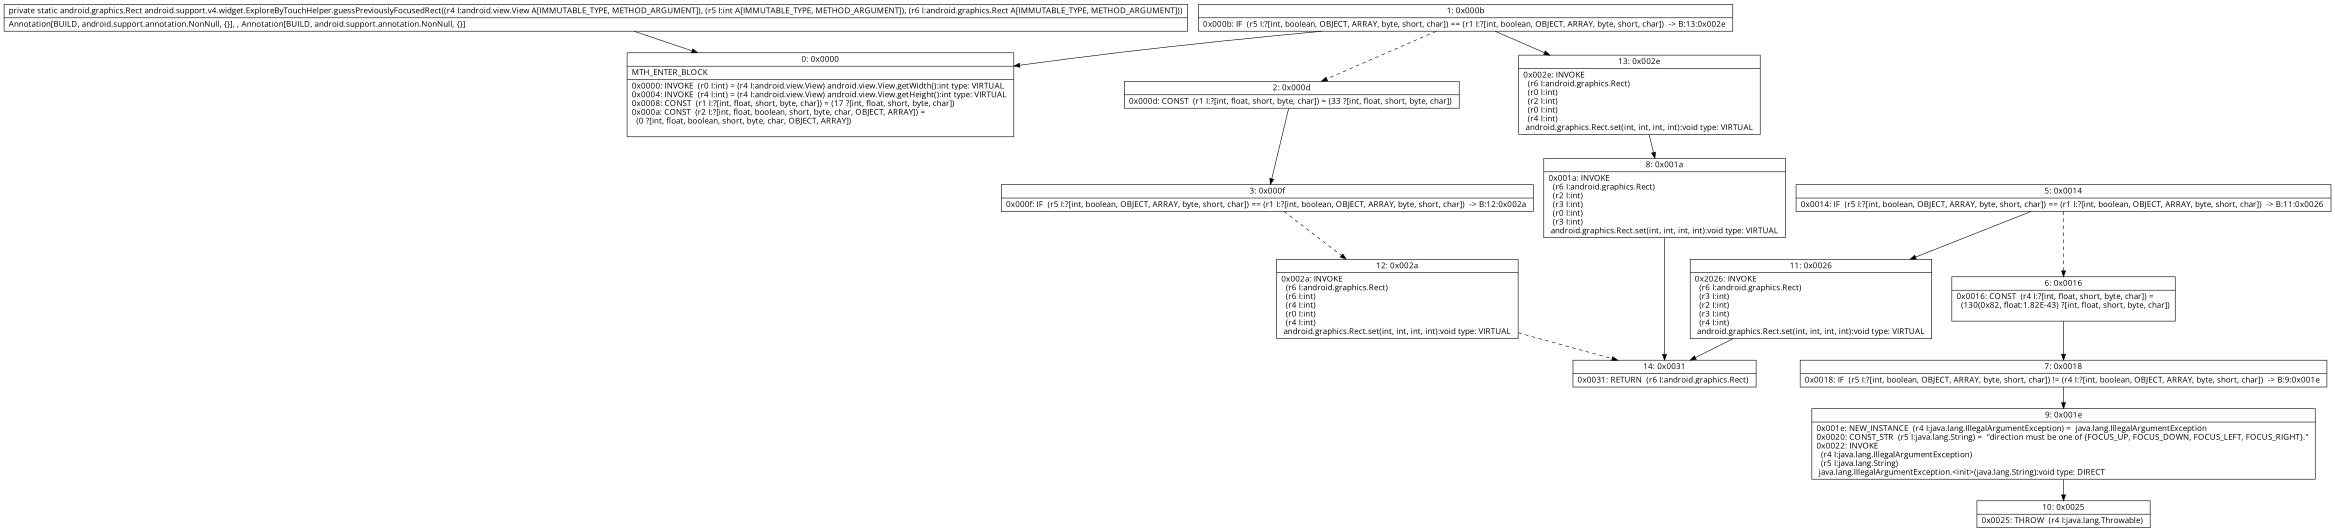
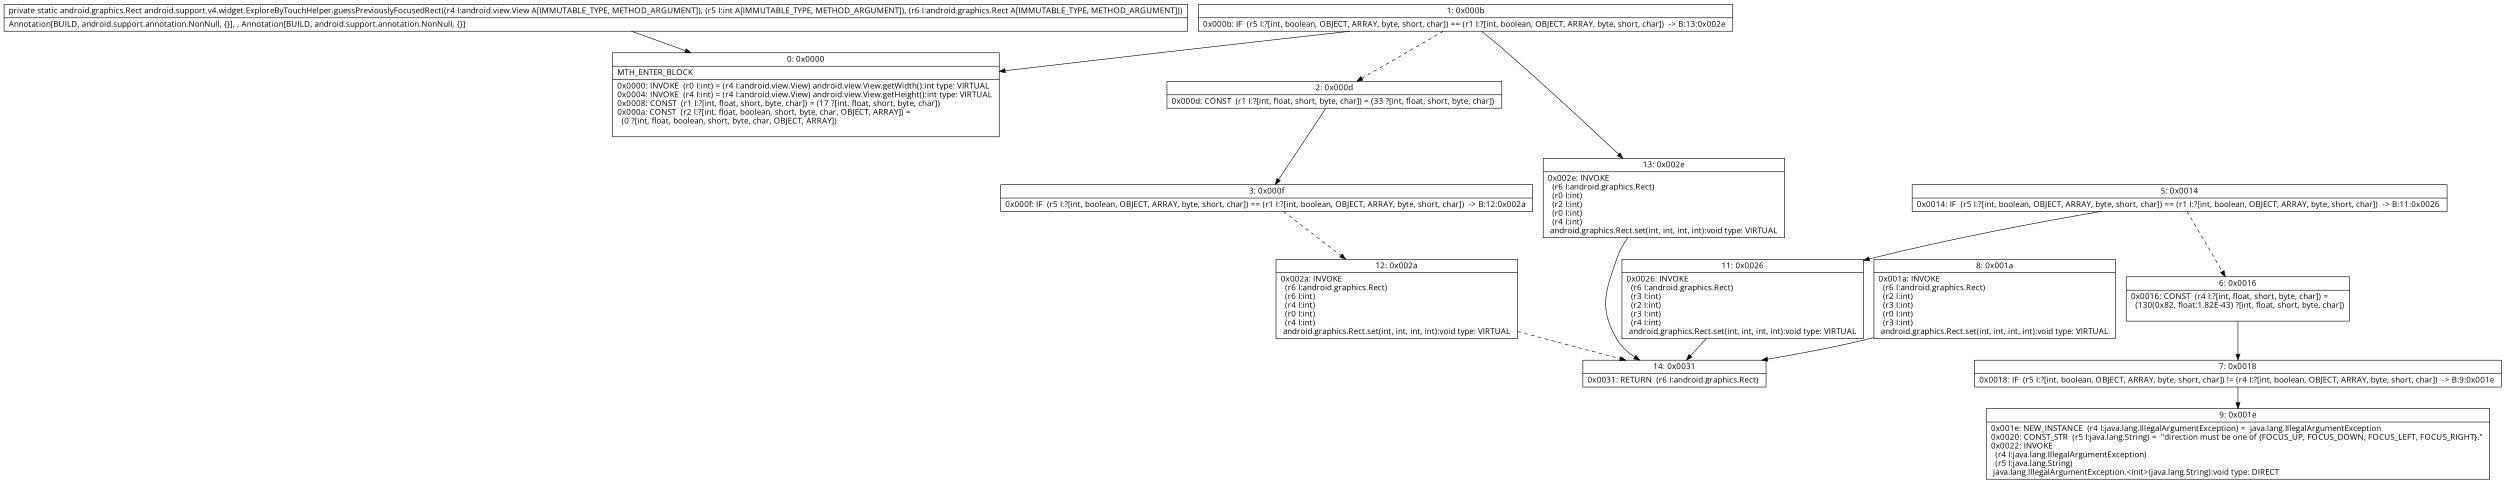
(1651, 144) -> (1606, 300)
(1728, 279) -> (1660, 279)
(2064, 514) -> none
